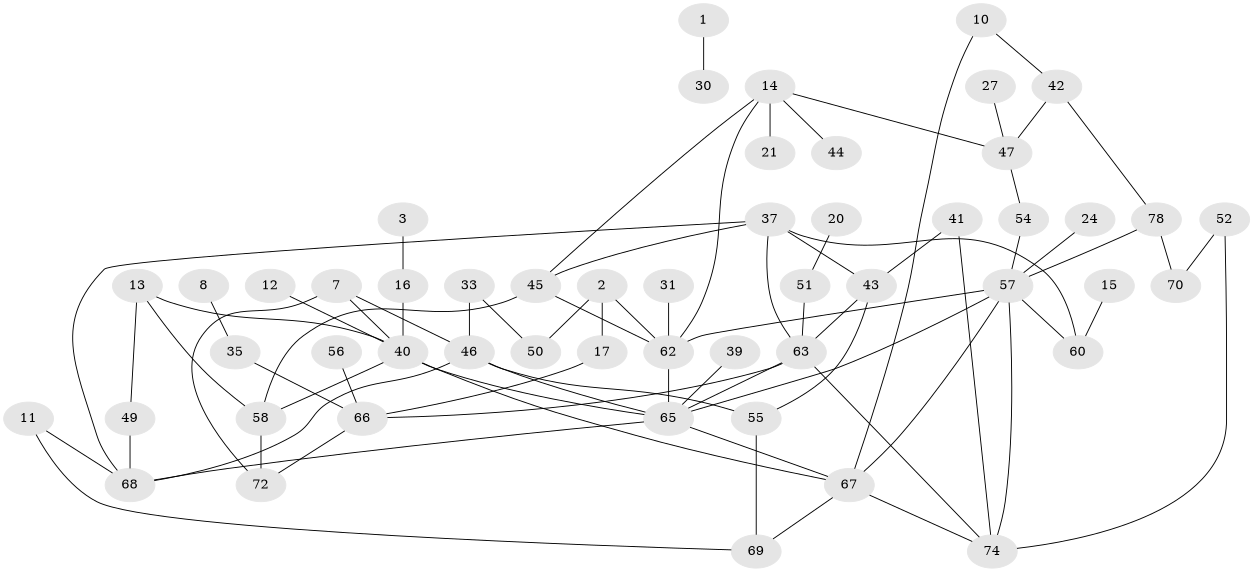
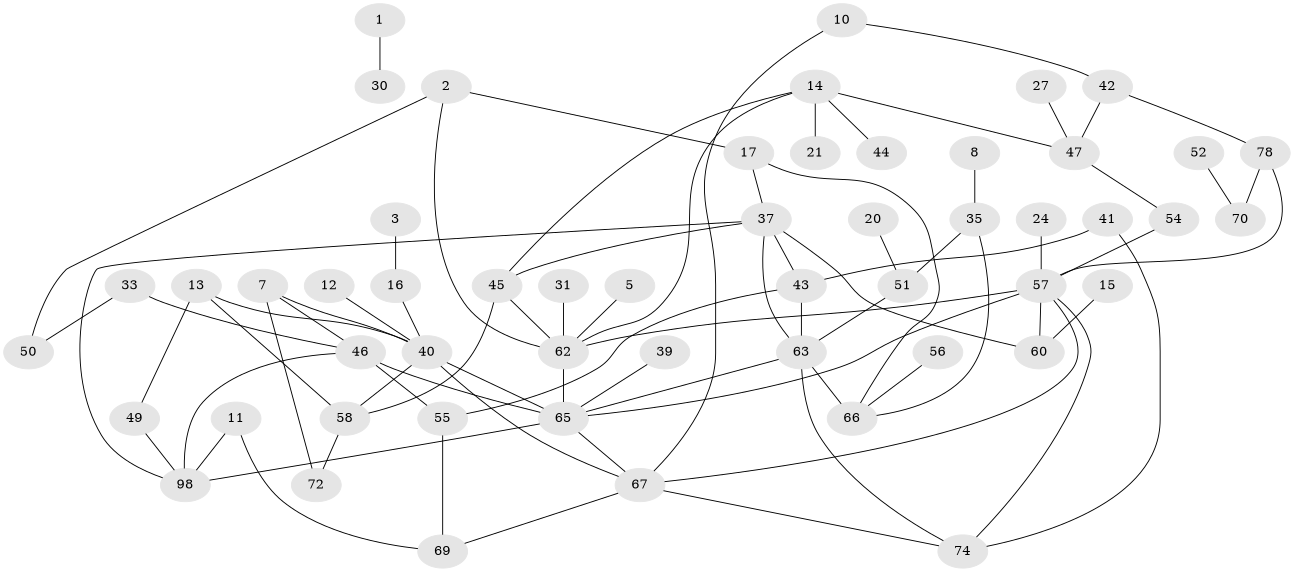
none -> (758, 186)
none -> (939, 253)
none -> (630, 286)
(312, 452) -> none
(1215, 459) -> none
(130, 485) -> (185, 485)
